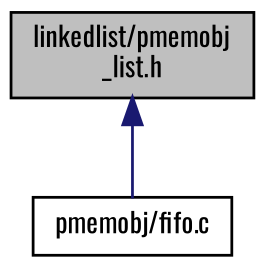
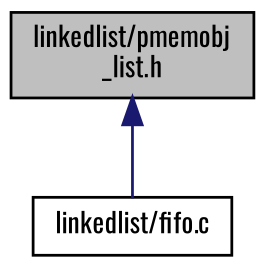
(132, 226) -> (132, 226)
